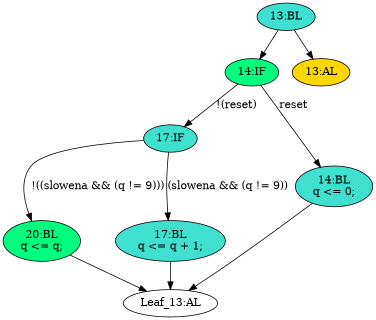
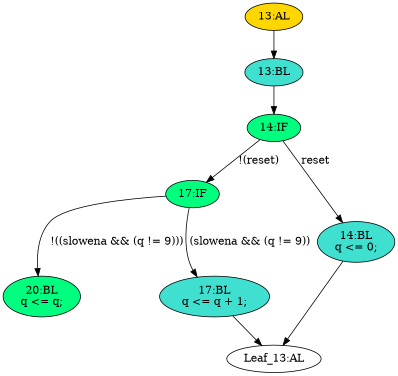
(302, 41) -> (274, 41)
(170, 139) -> (192, 194)
(105, 272) -> none
